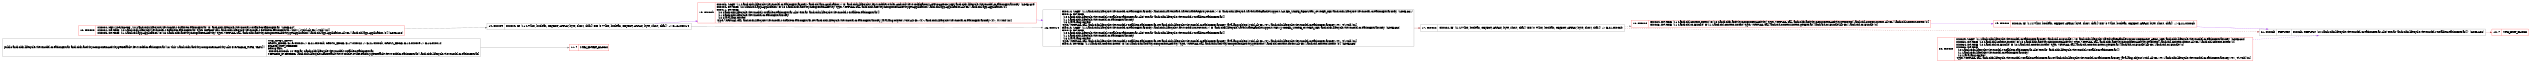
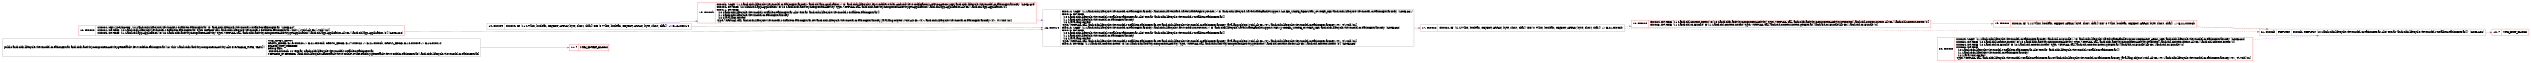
(445, 28) -> (723, 31)
(2232, 28) -> (2232, 28)
(1971, 56) -> (1971, 56)
